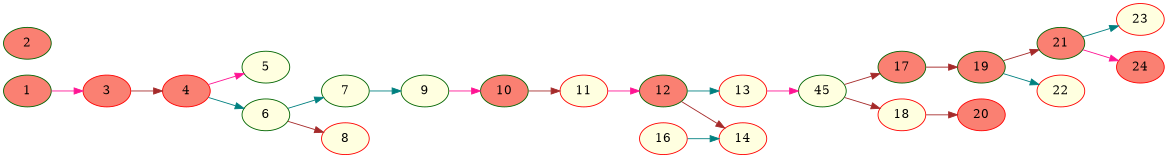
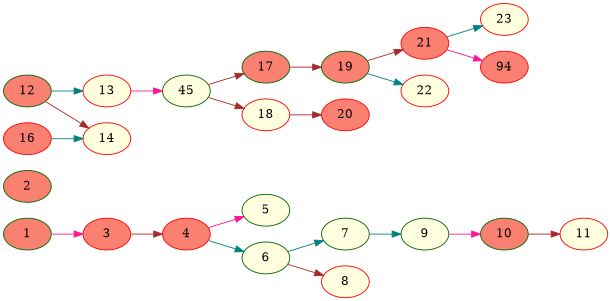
(1061, 43) -> (425, 43)
(1140, 67) -> (504, 67)
(619, 91) -> none
(663, 139) -> (27, 139)
